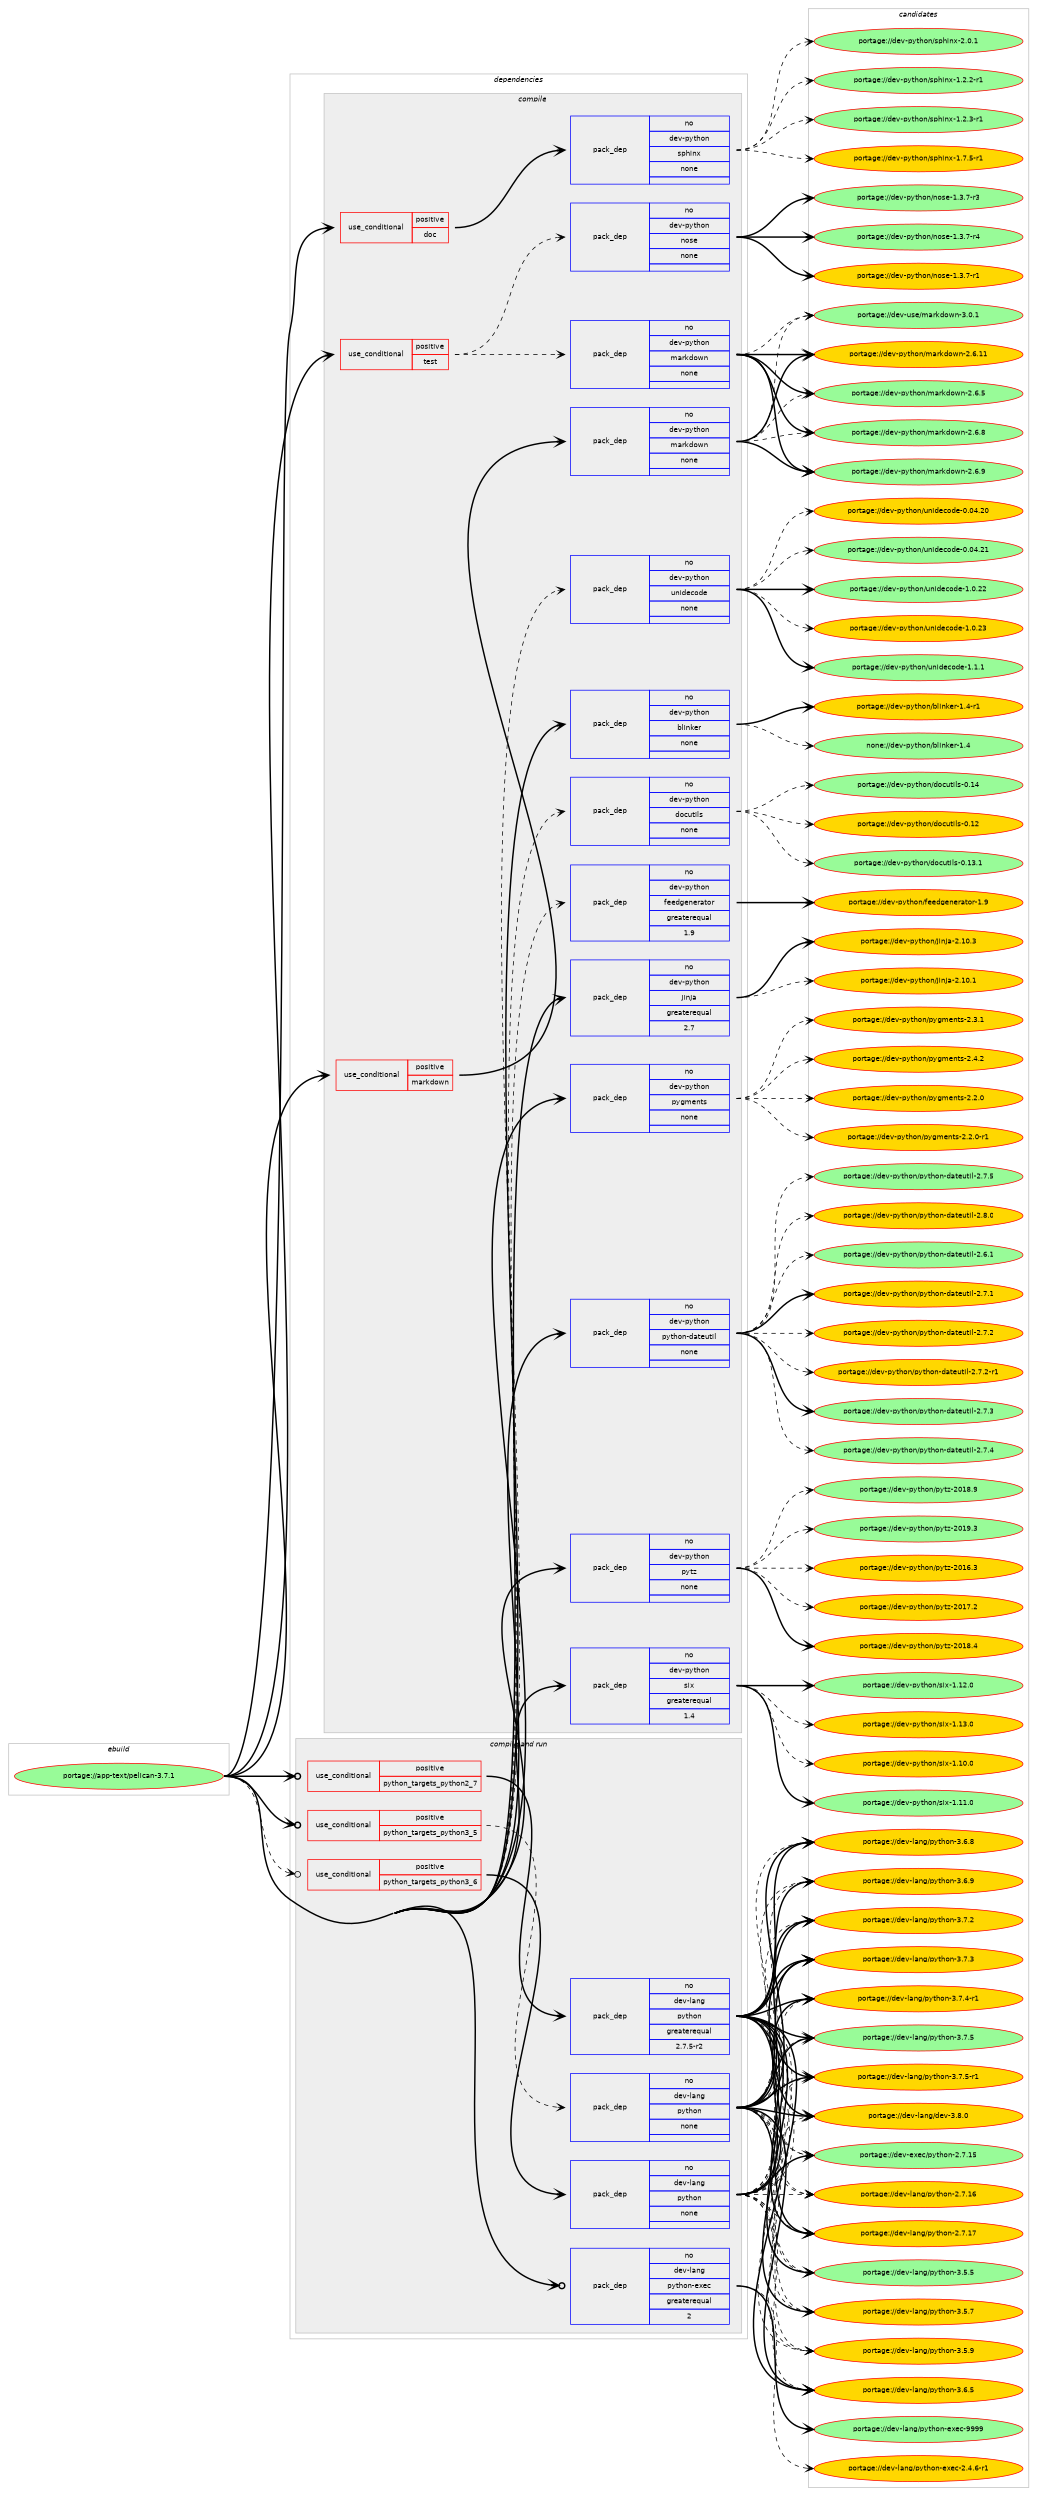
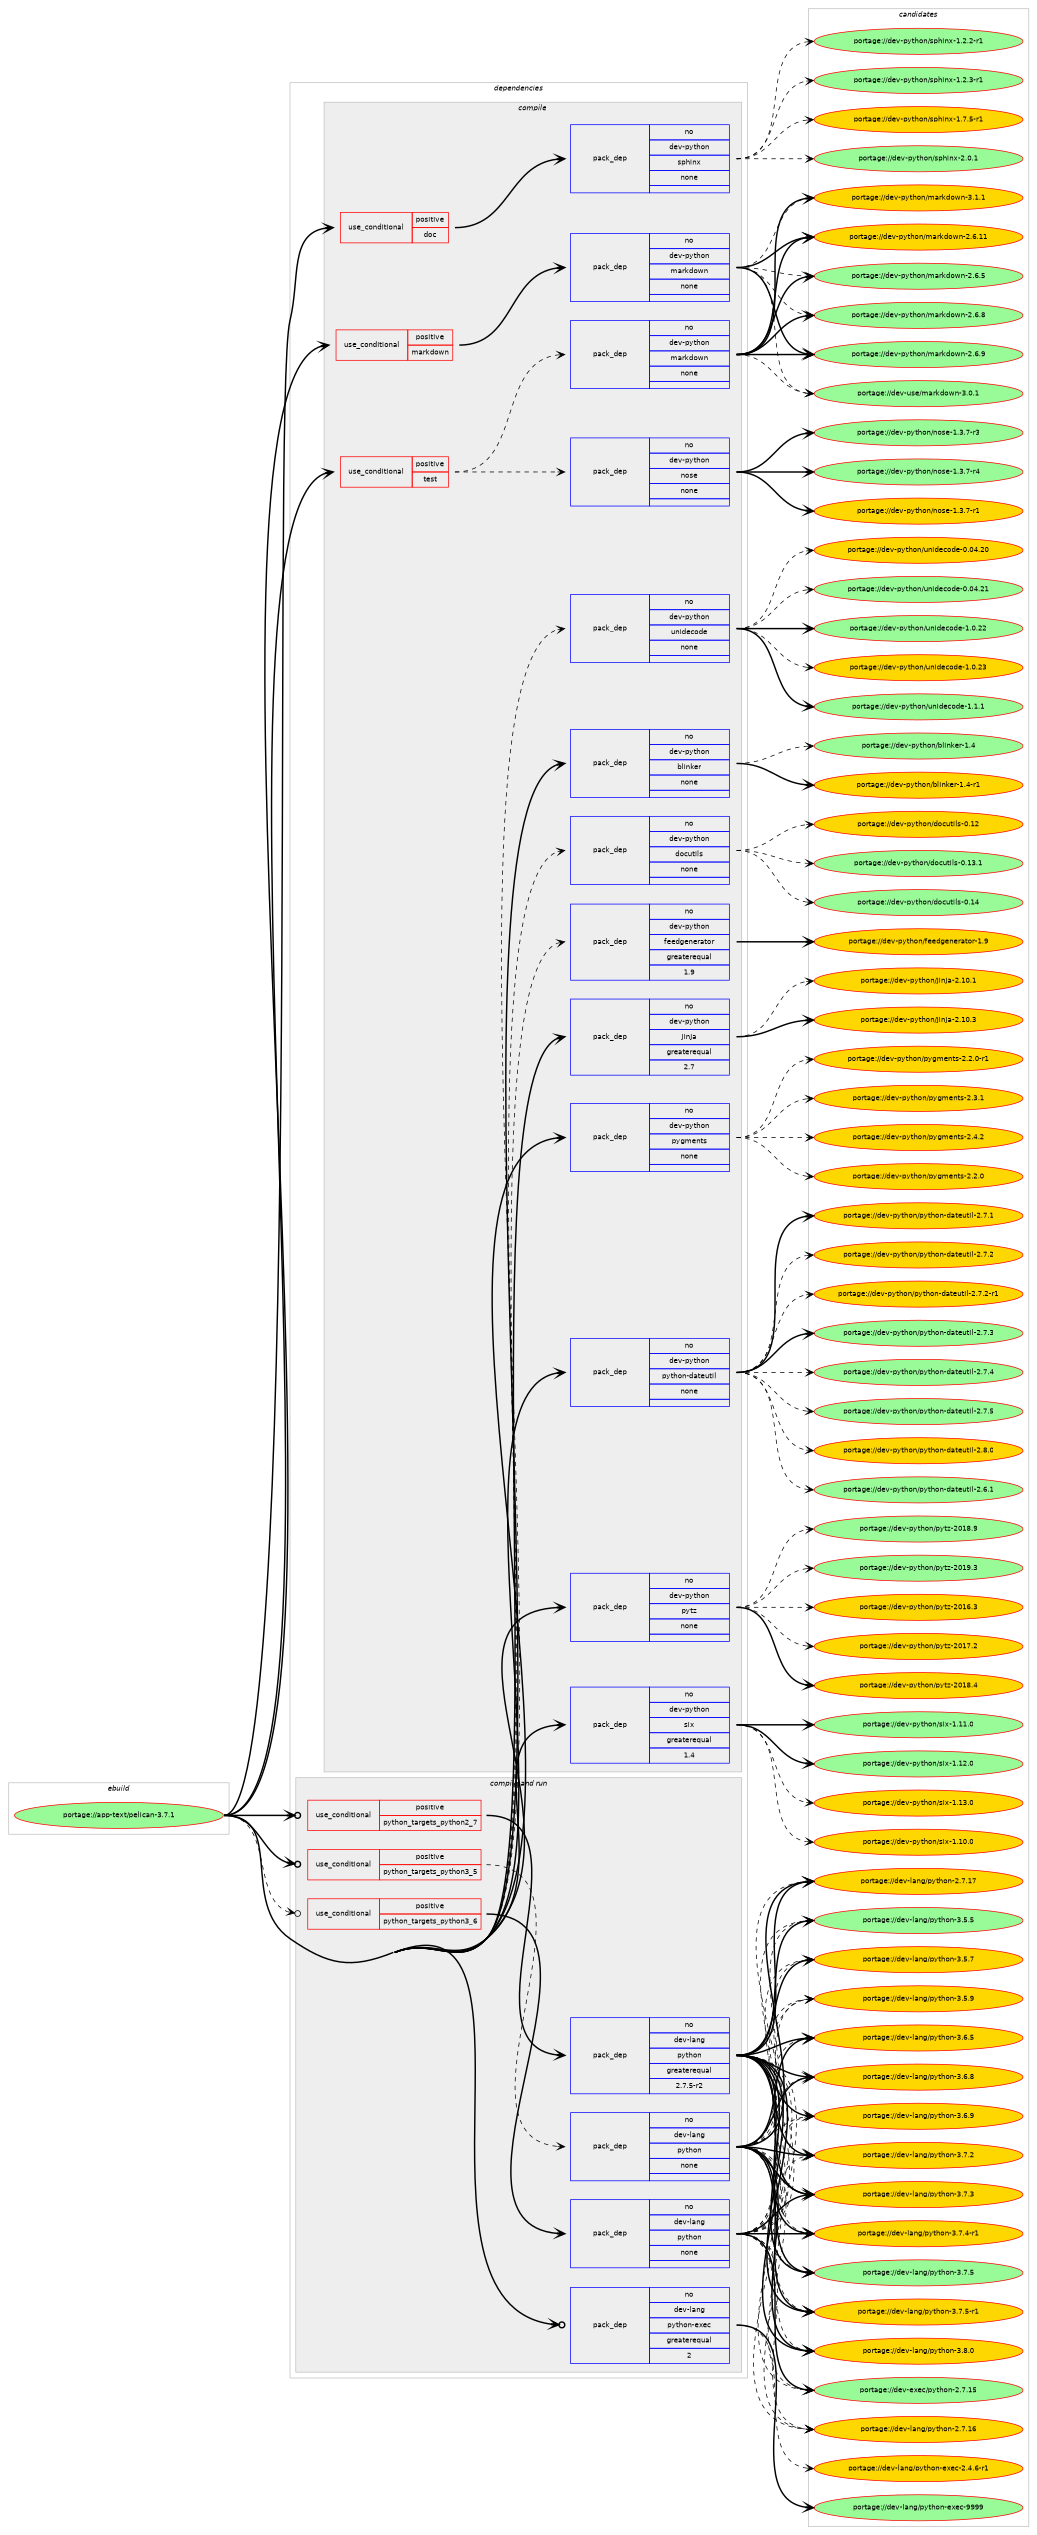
none -> (919, 198)
(919, 746) -> (919, 746)
(919, 2116) -> (919, 2351)
